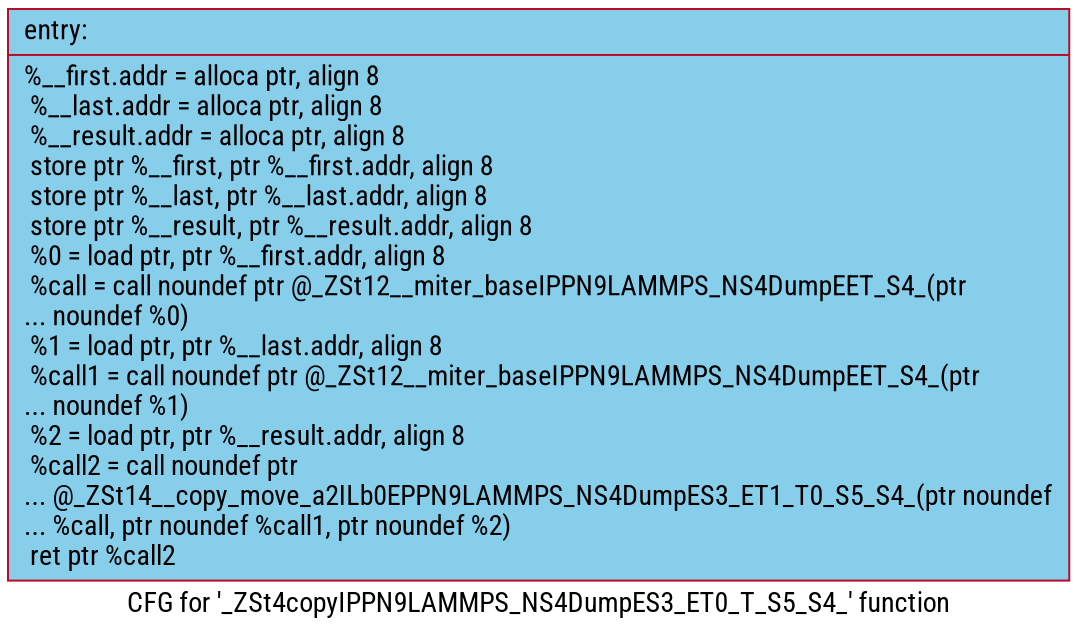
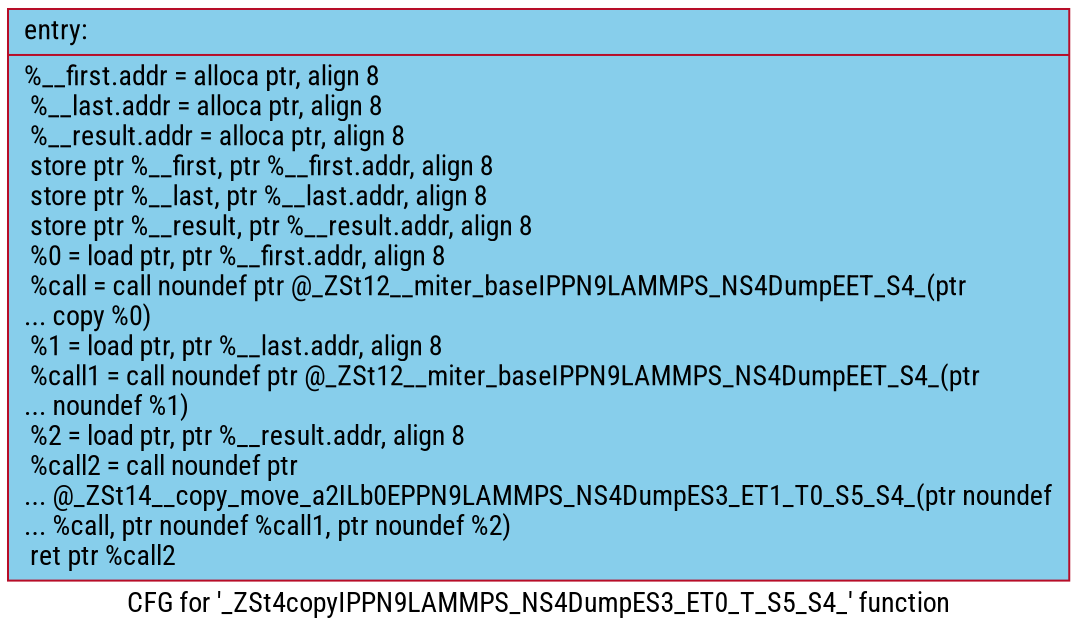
(107, 317) -> (88, 317)
